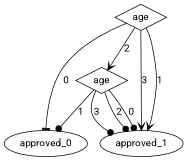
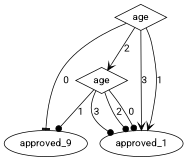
(46, 144) -> (46, 144)
